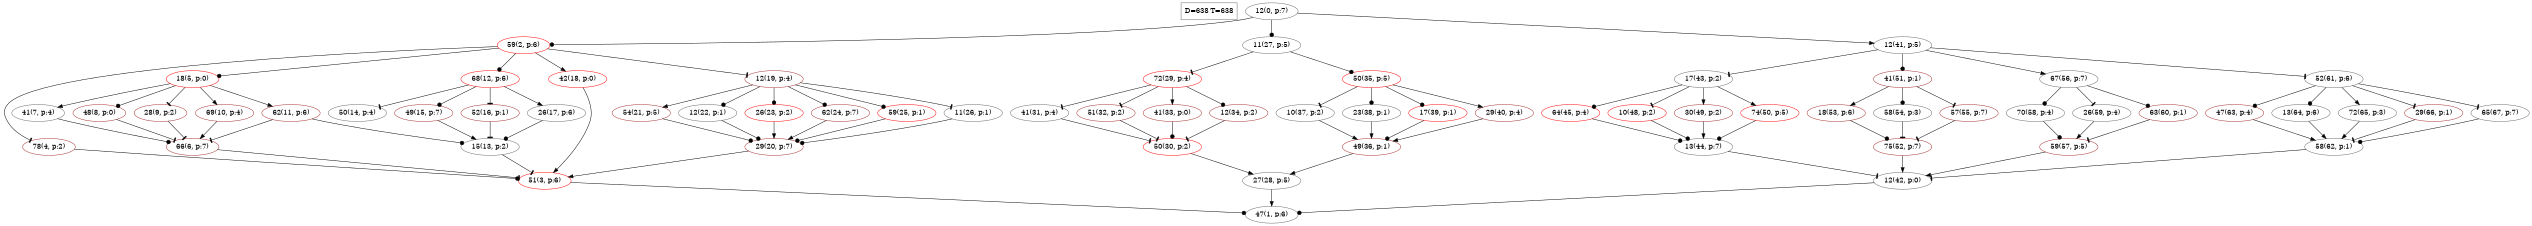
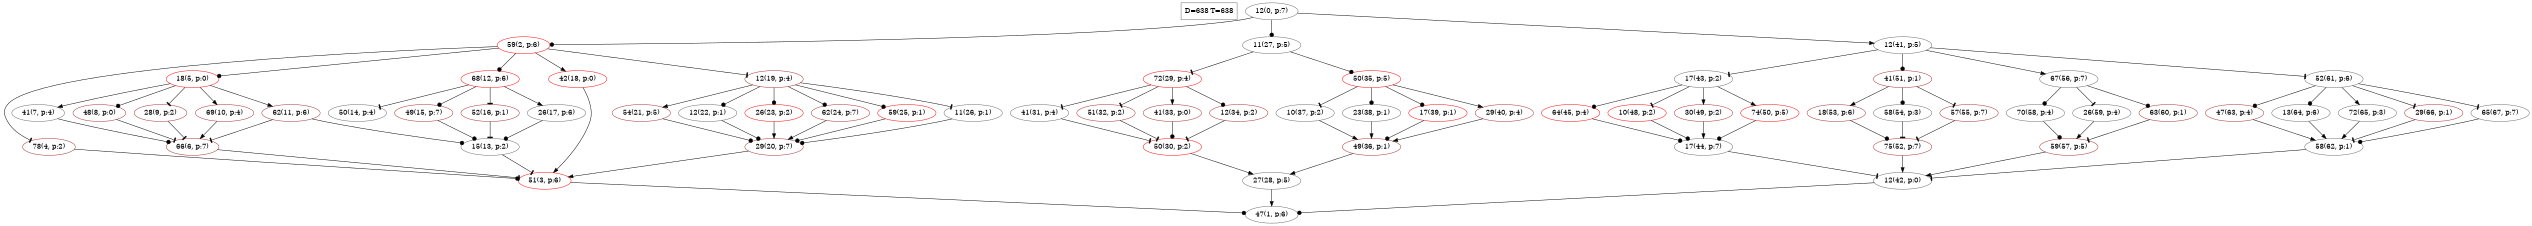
(455, 129) -> (455, 129)
(1703, 147) -> (1703, 147)
